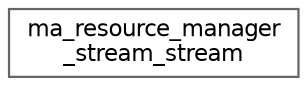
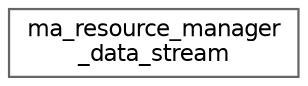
(154, 43) -> (154, 43)
